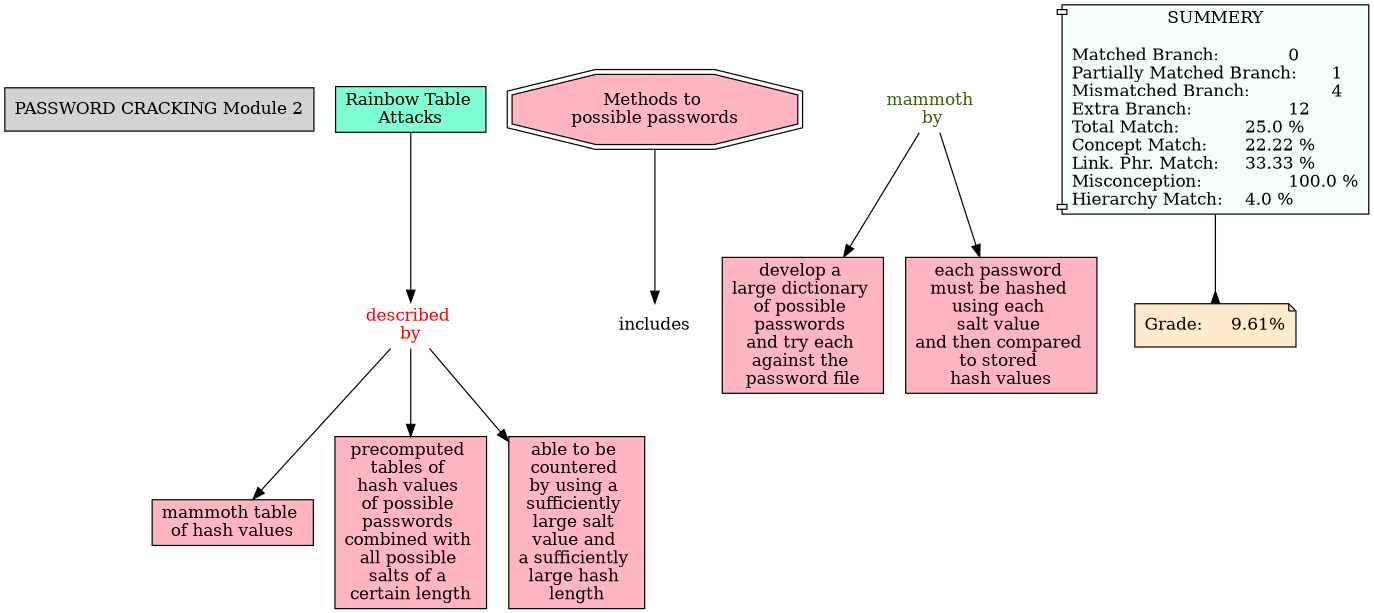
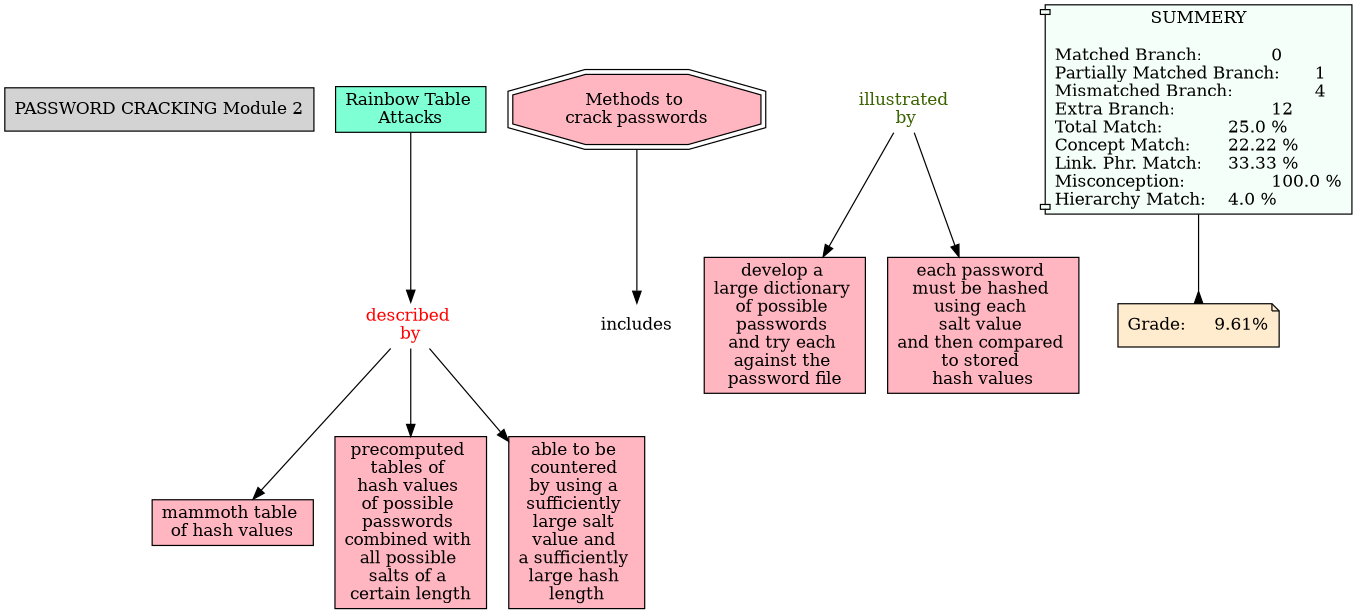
(655, 109) -> (637, 109)
(933, 109) -> (906, 109)
